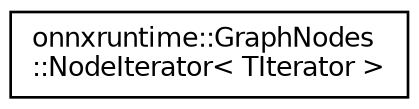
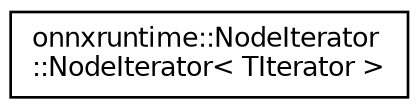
(209, 55) -> (209, 55)
